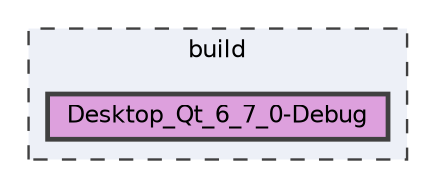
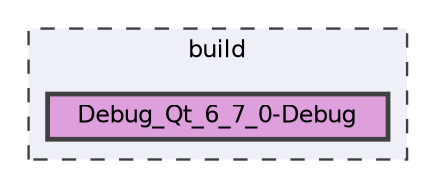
(218, 117) -> (218, 117)
